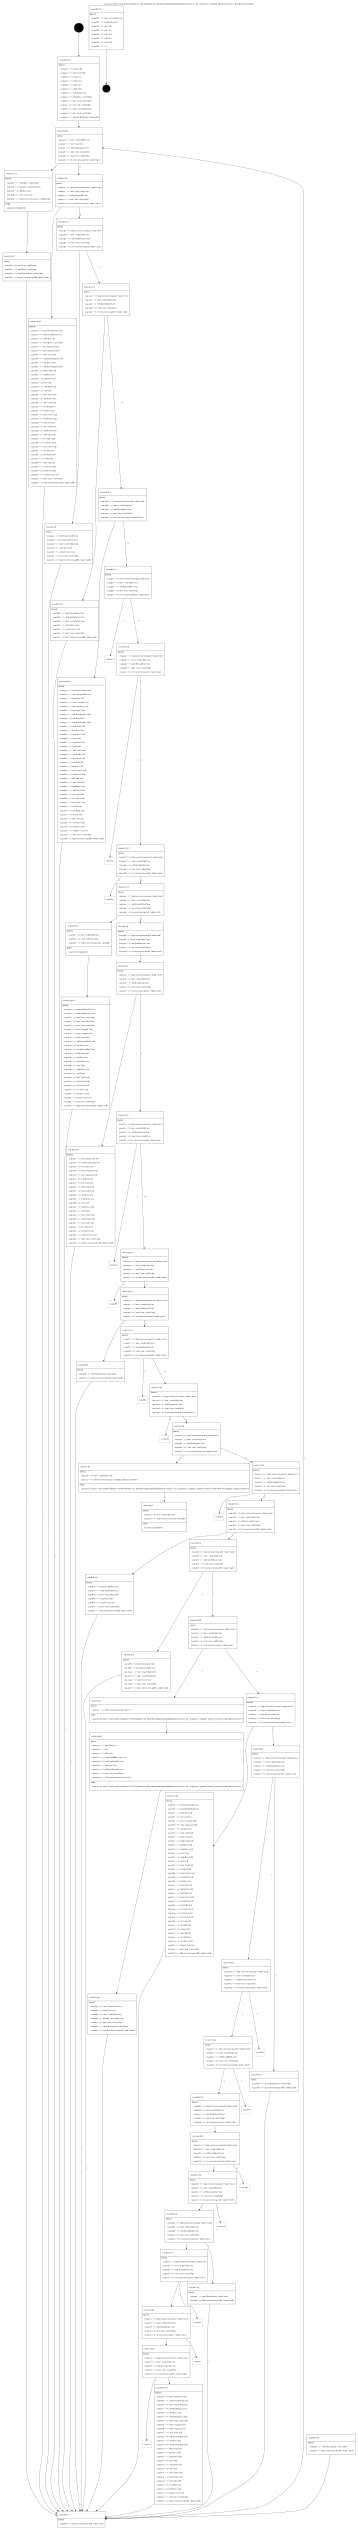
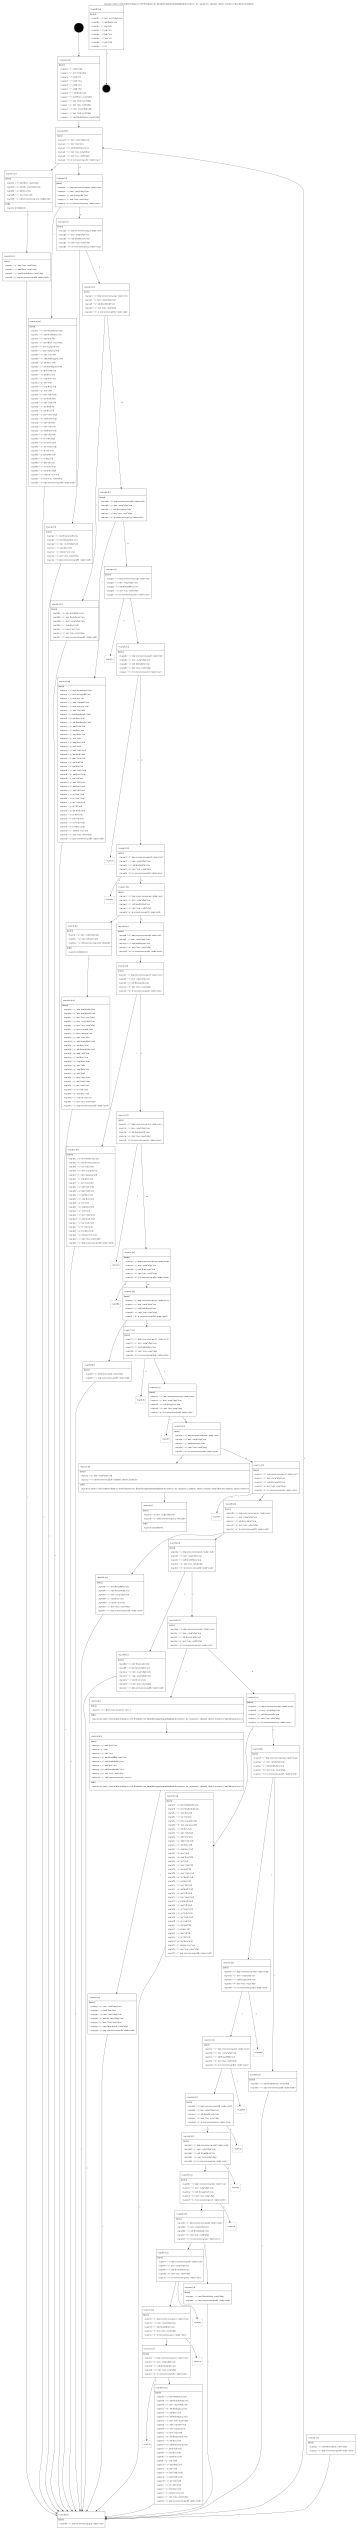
none -> (238, 2149)
